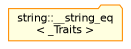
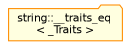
(65, 25) -> (65, 25)
